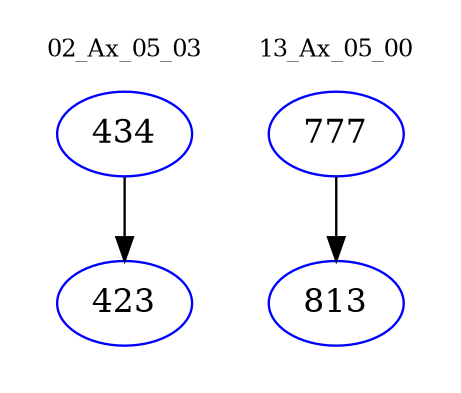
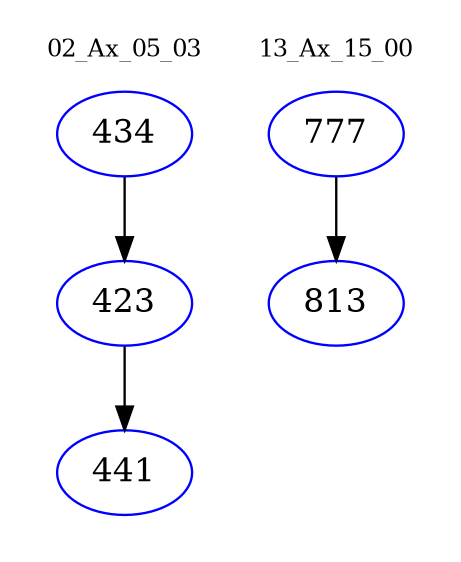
(336, 51) -> (336, 51)
none -> (125, 473)
